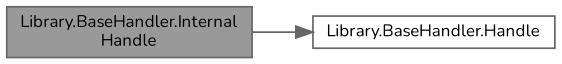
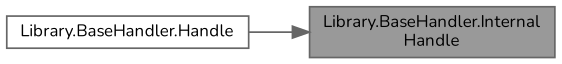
(274, 32) -> (271, 32)
